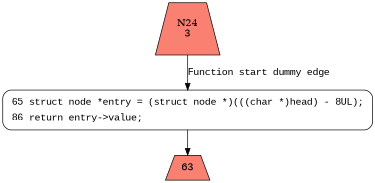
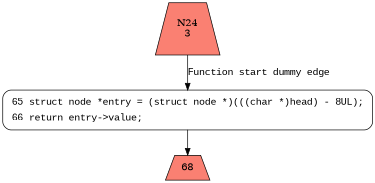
(18, 118) -> (18, 118)
(188, 168) -> (188, 168)
